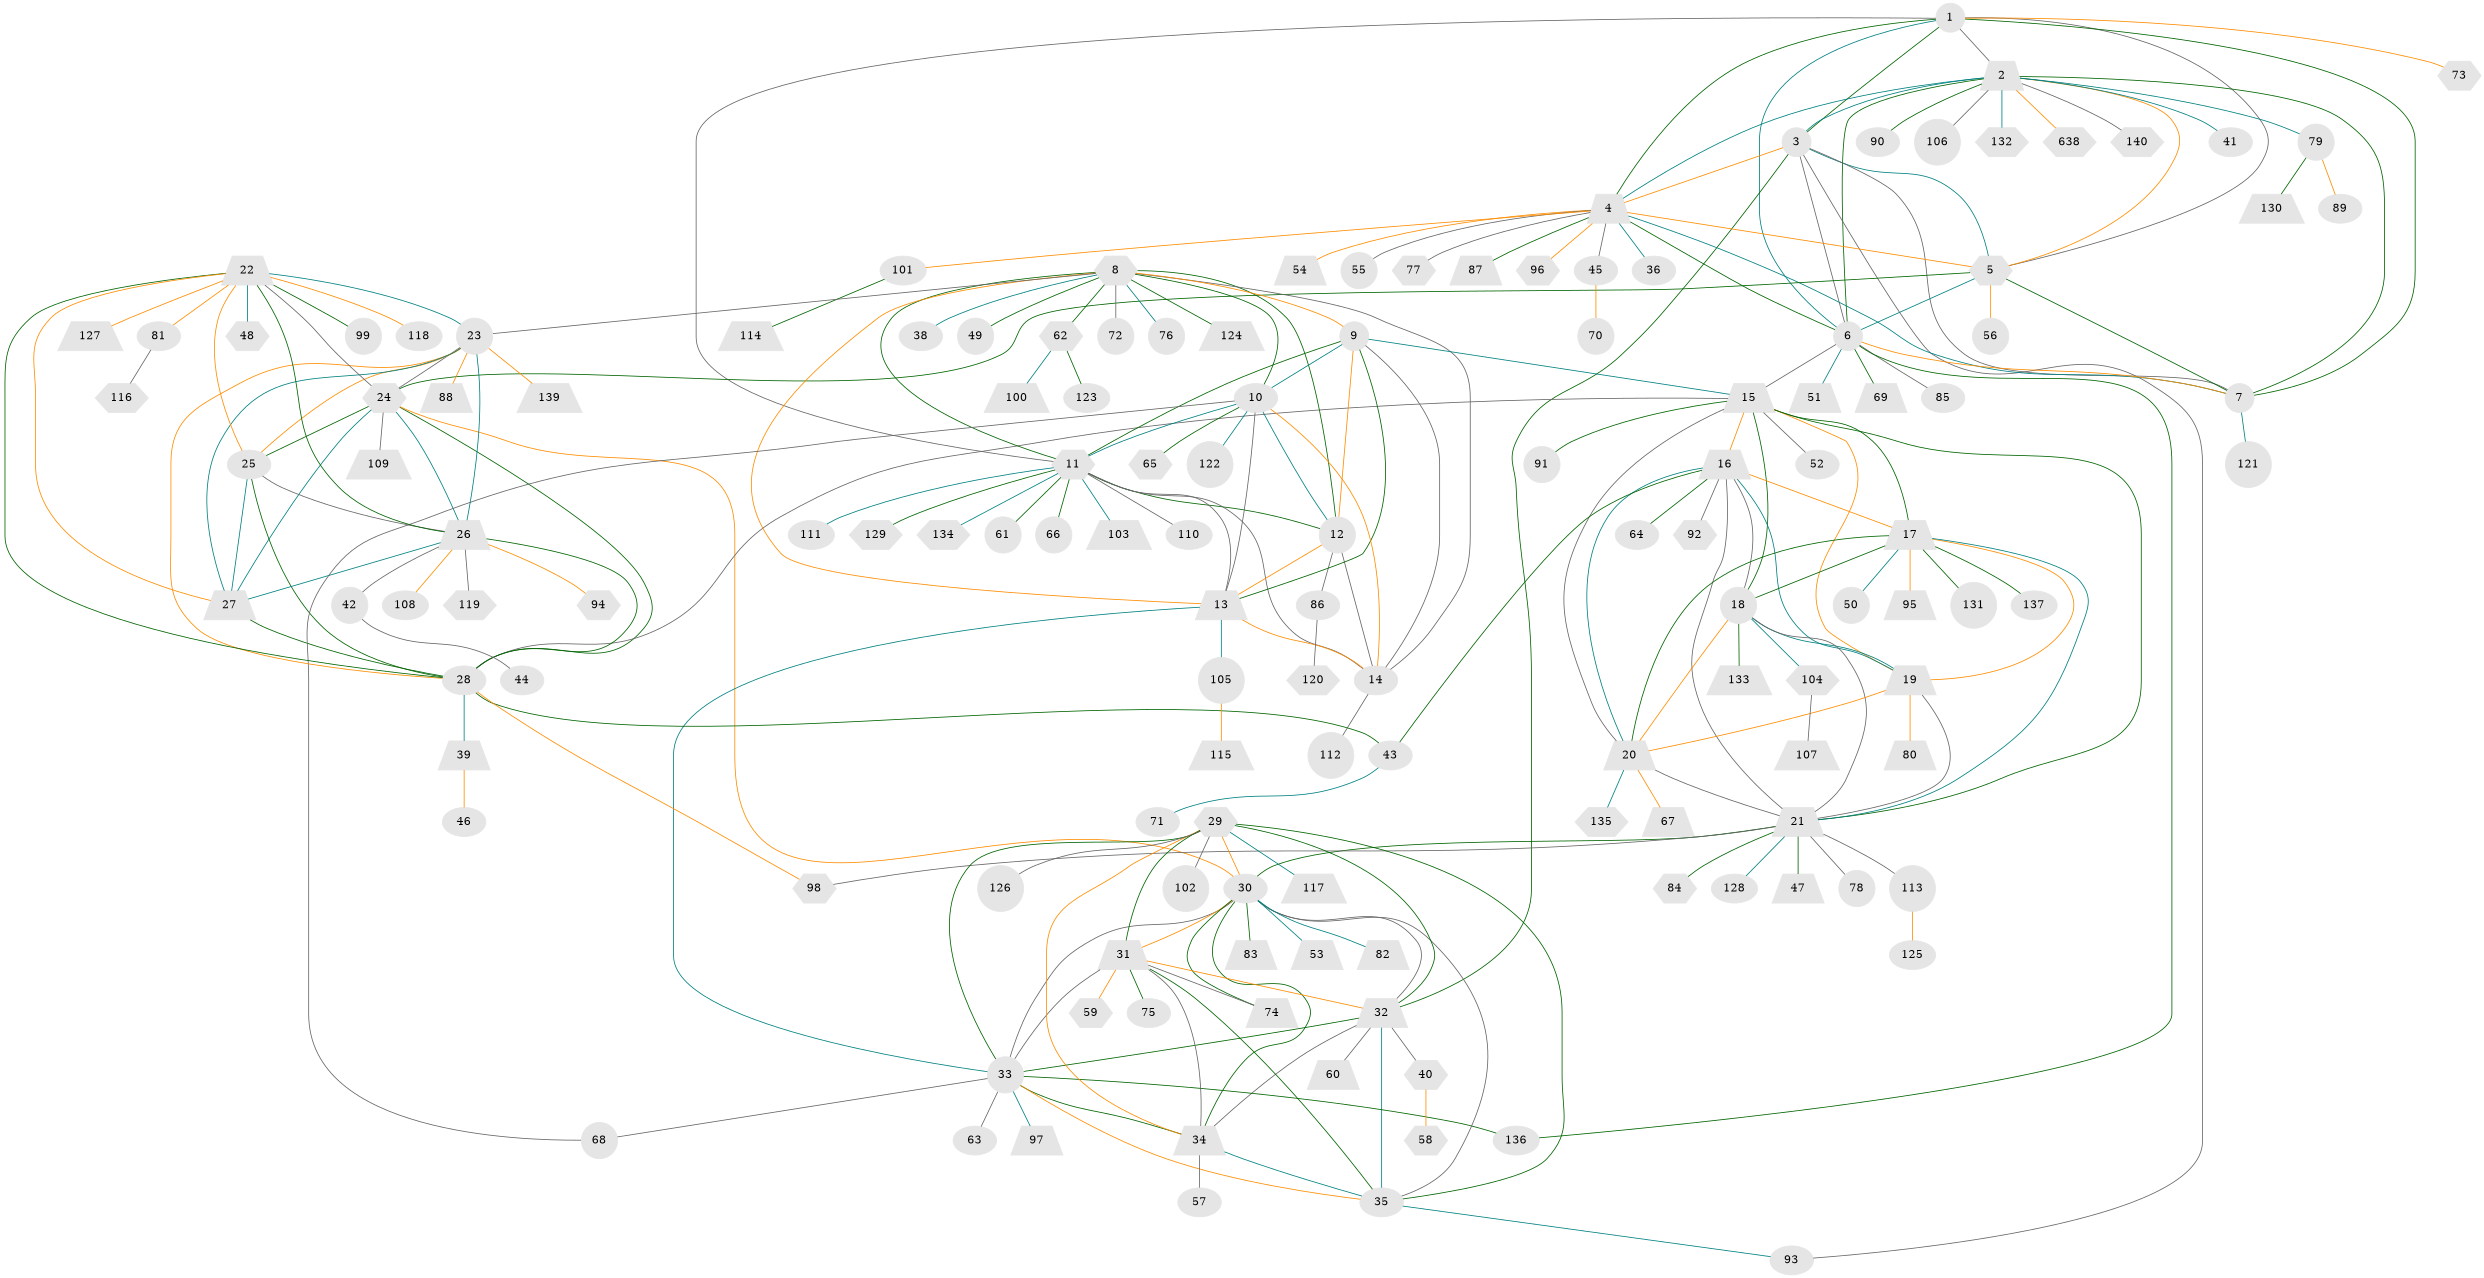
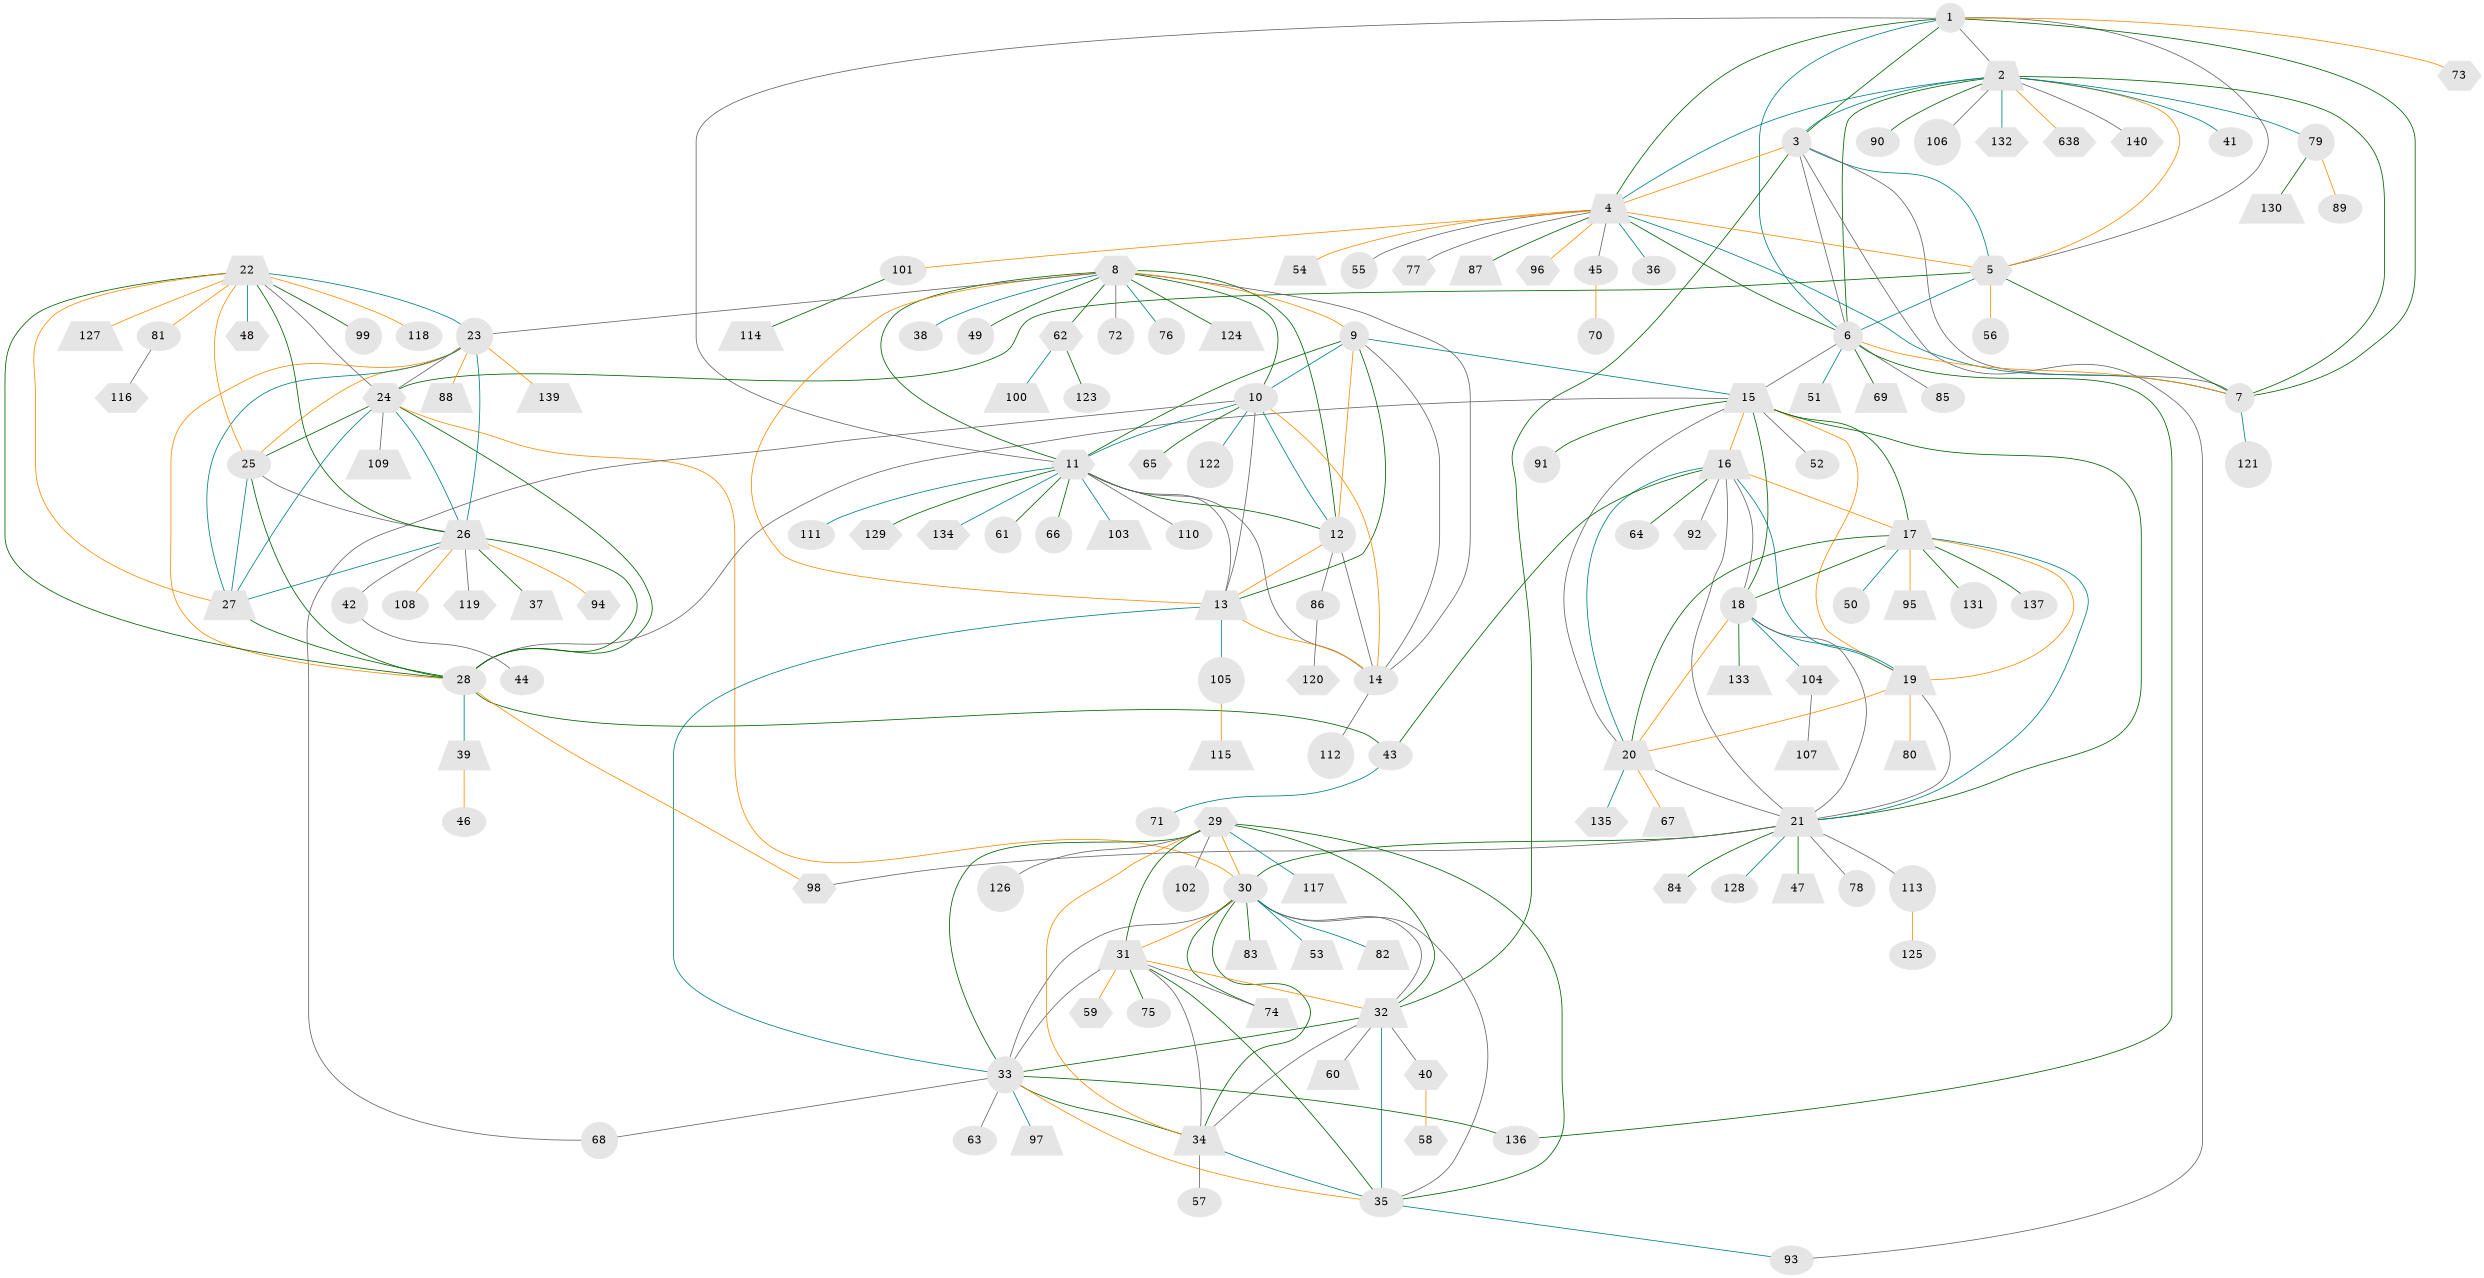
none -> (537, 605)
